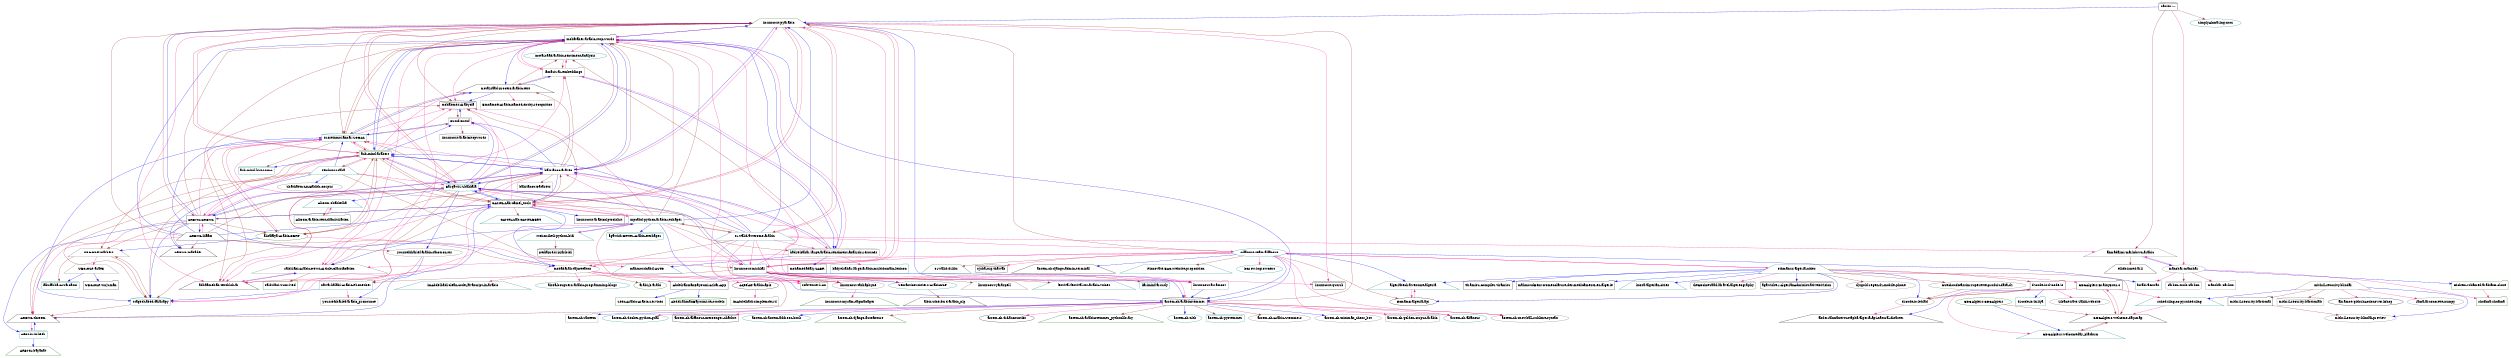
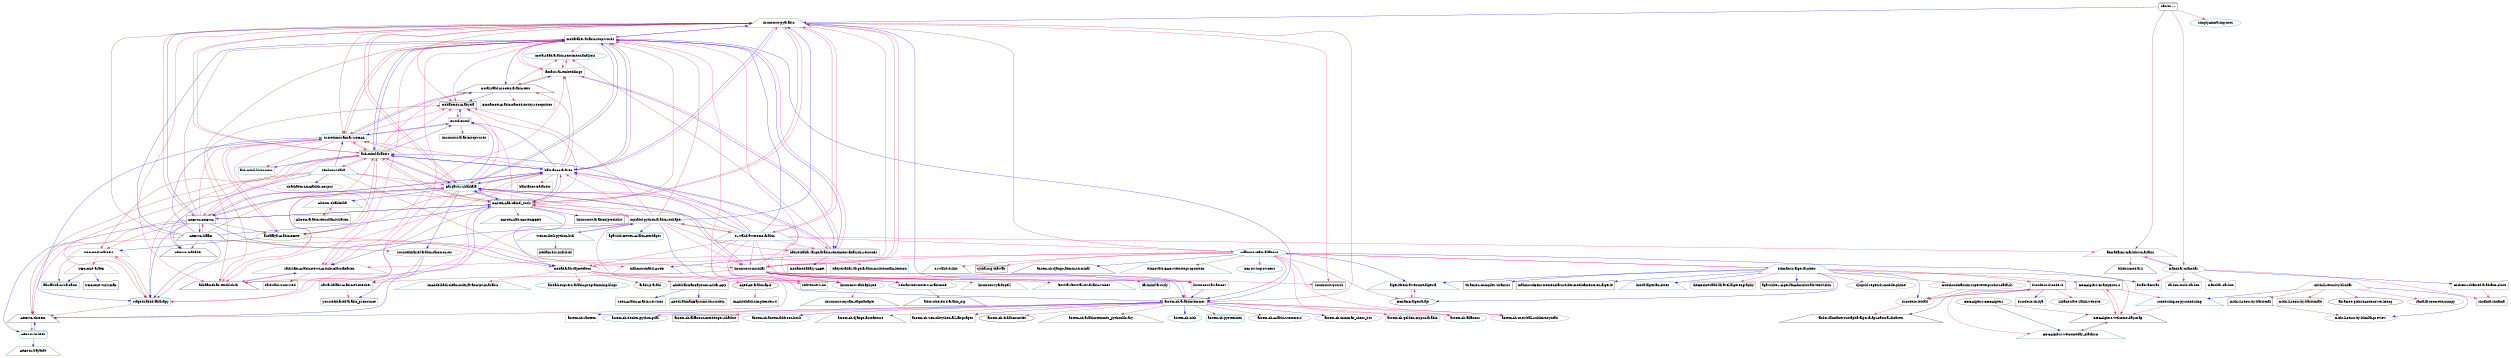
(246, 295) -> (193, 265)
none -> (943, 318)
